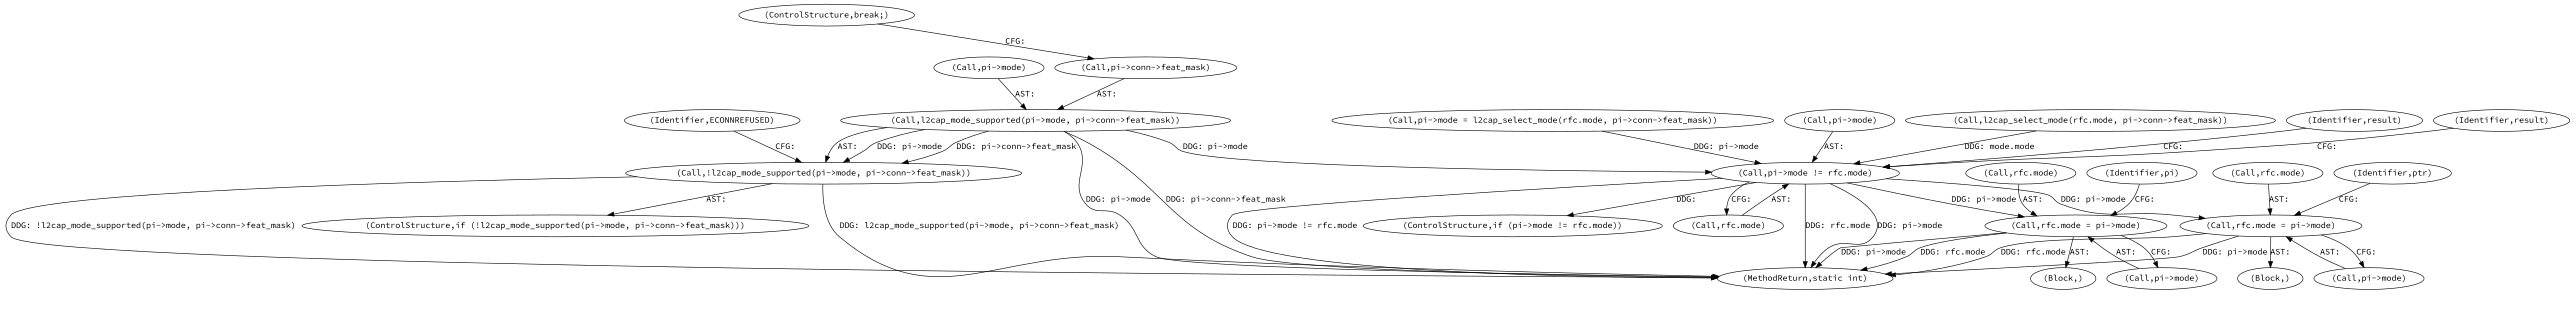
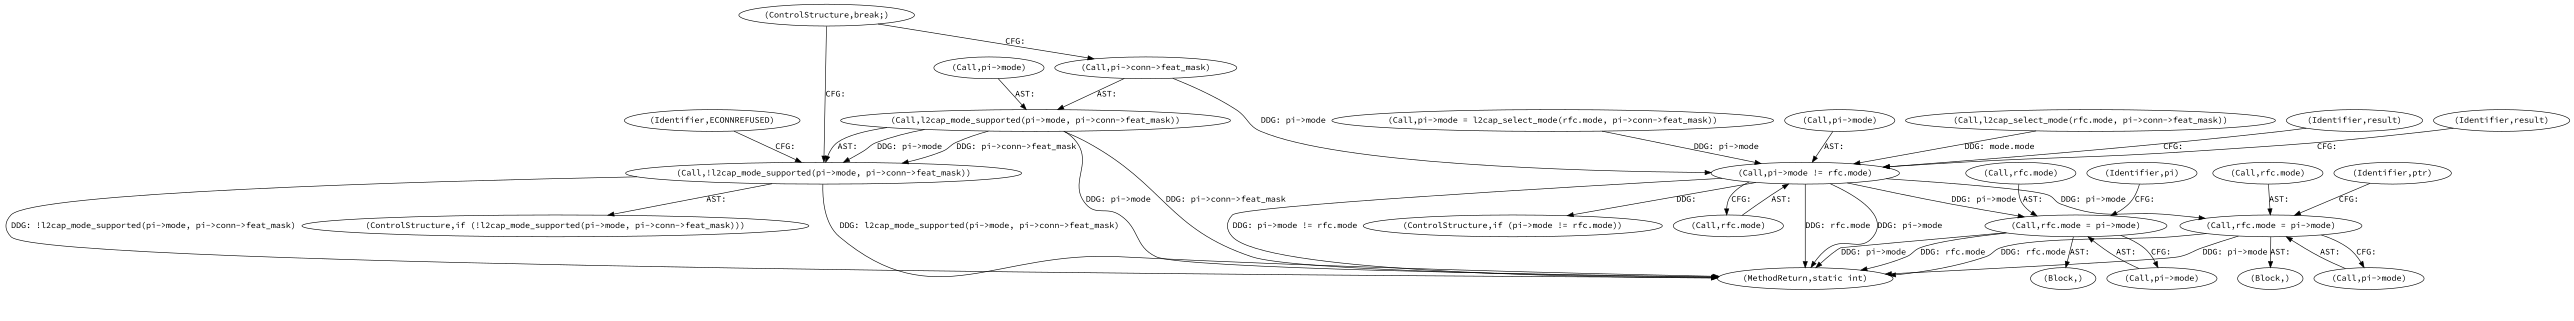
none -> (825, 91)
(1413, 167) -> (1430, 161)
